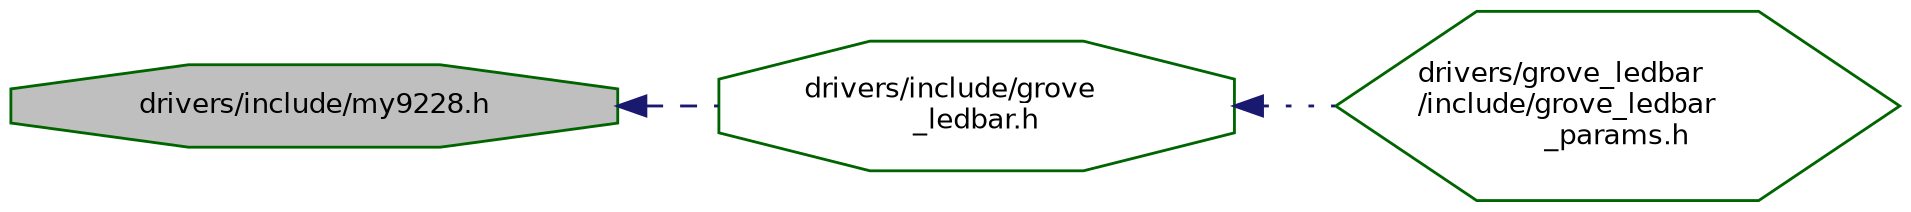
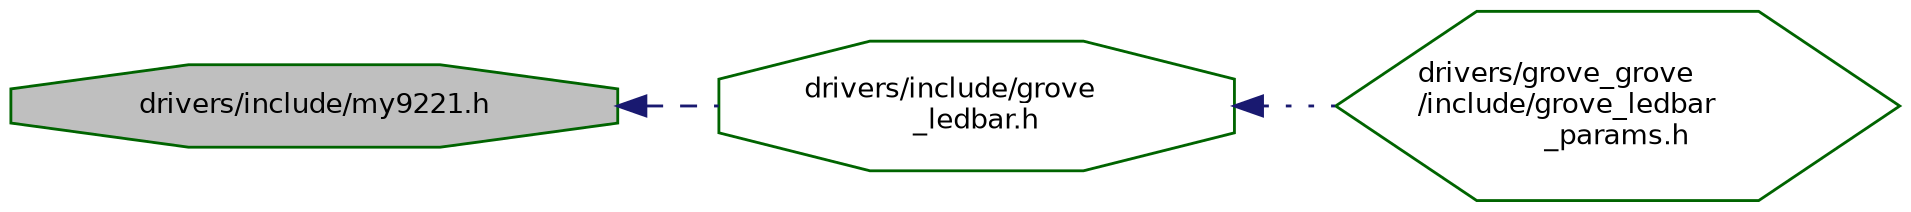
(314, 106) -> (314, 106)
(1618, 106) -> (1618, 106)
